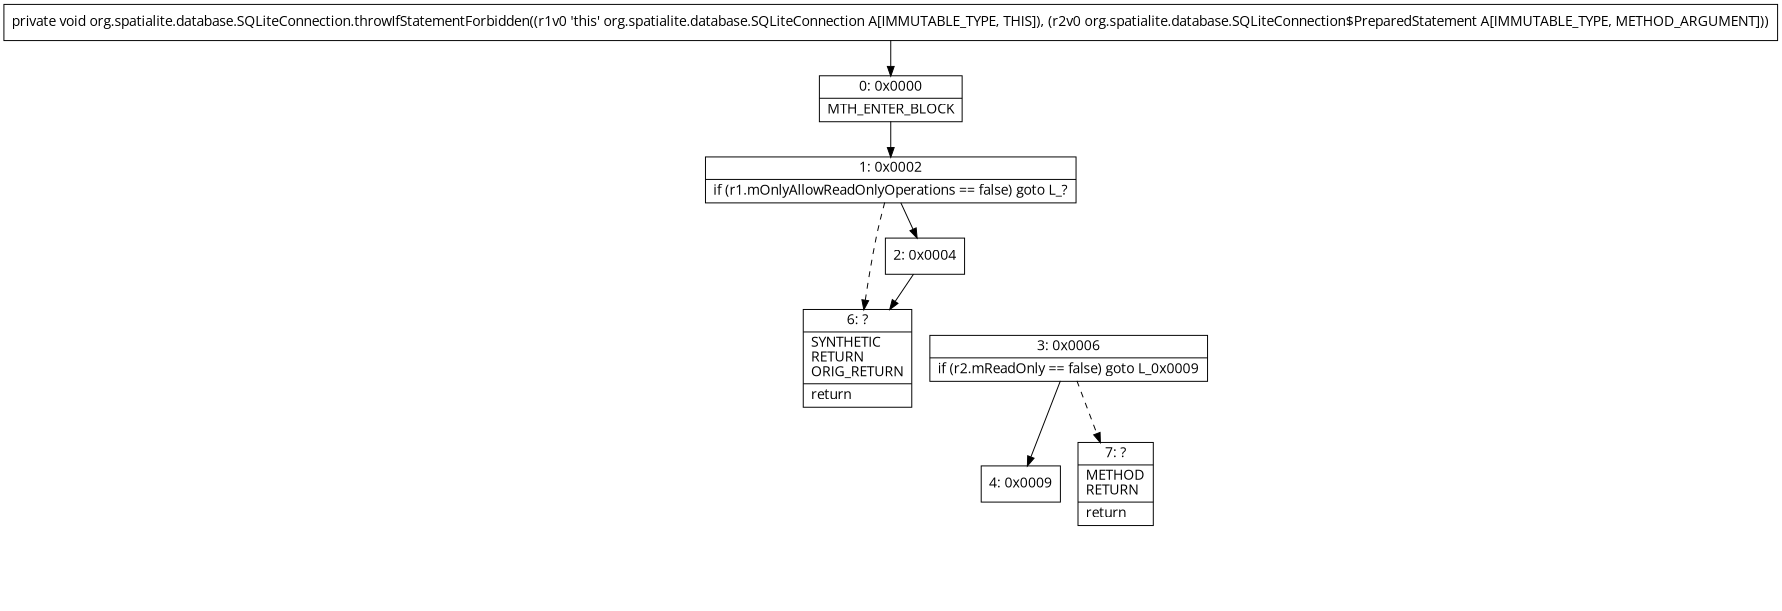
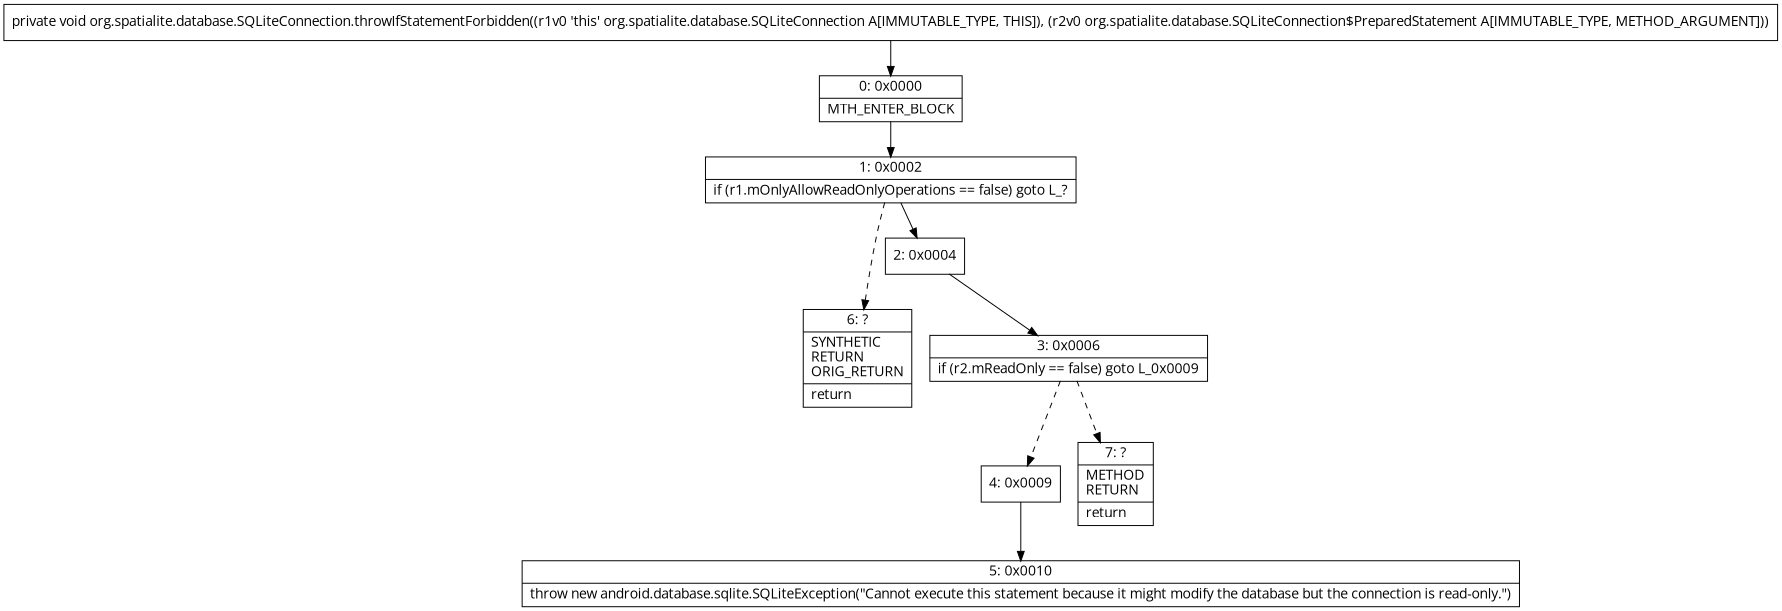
(904, 288) -> (989, 302)
(1046, 419) -> (1046, 419)
none -> (1021, 584)
